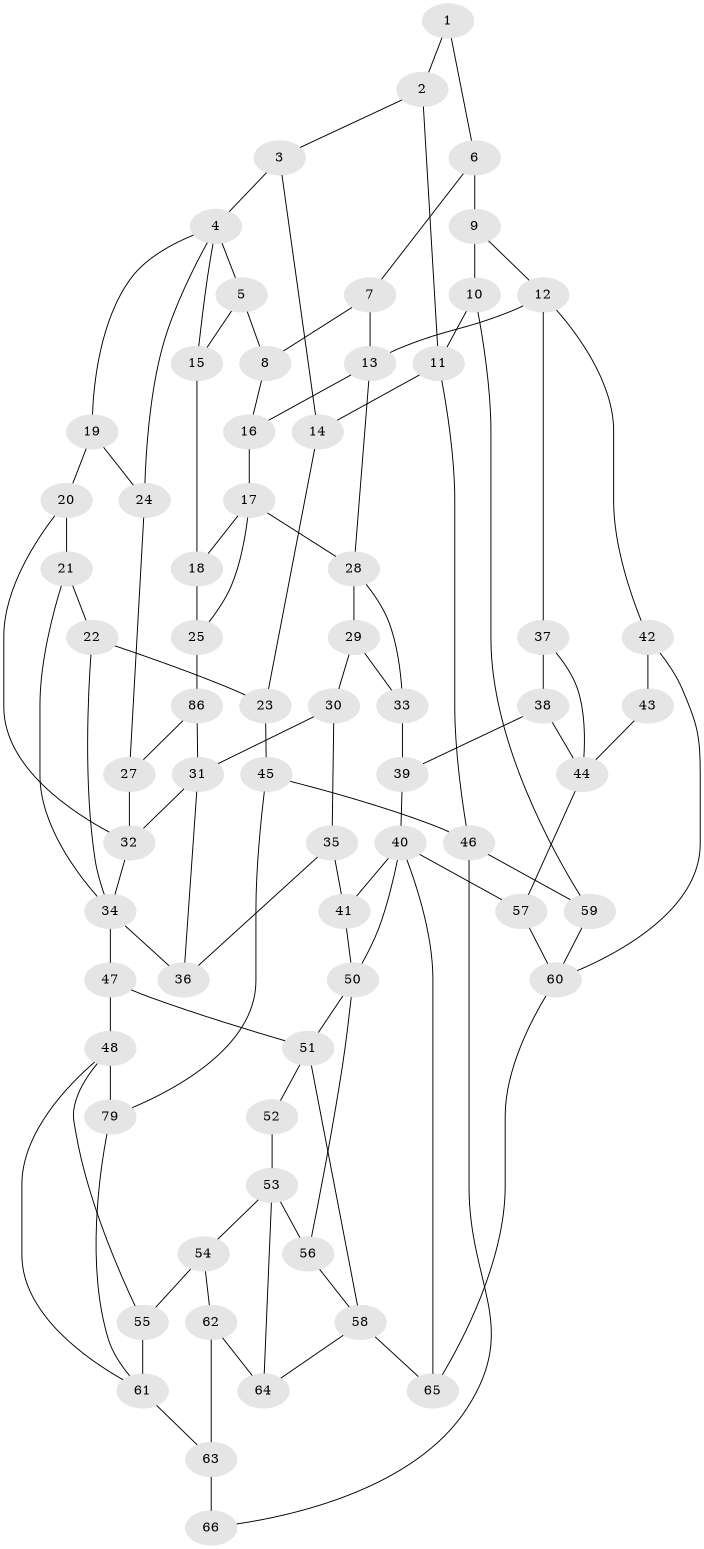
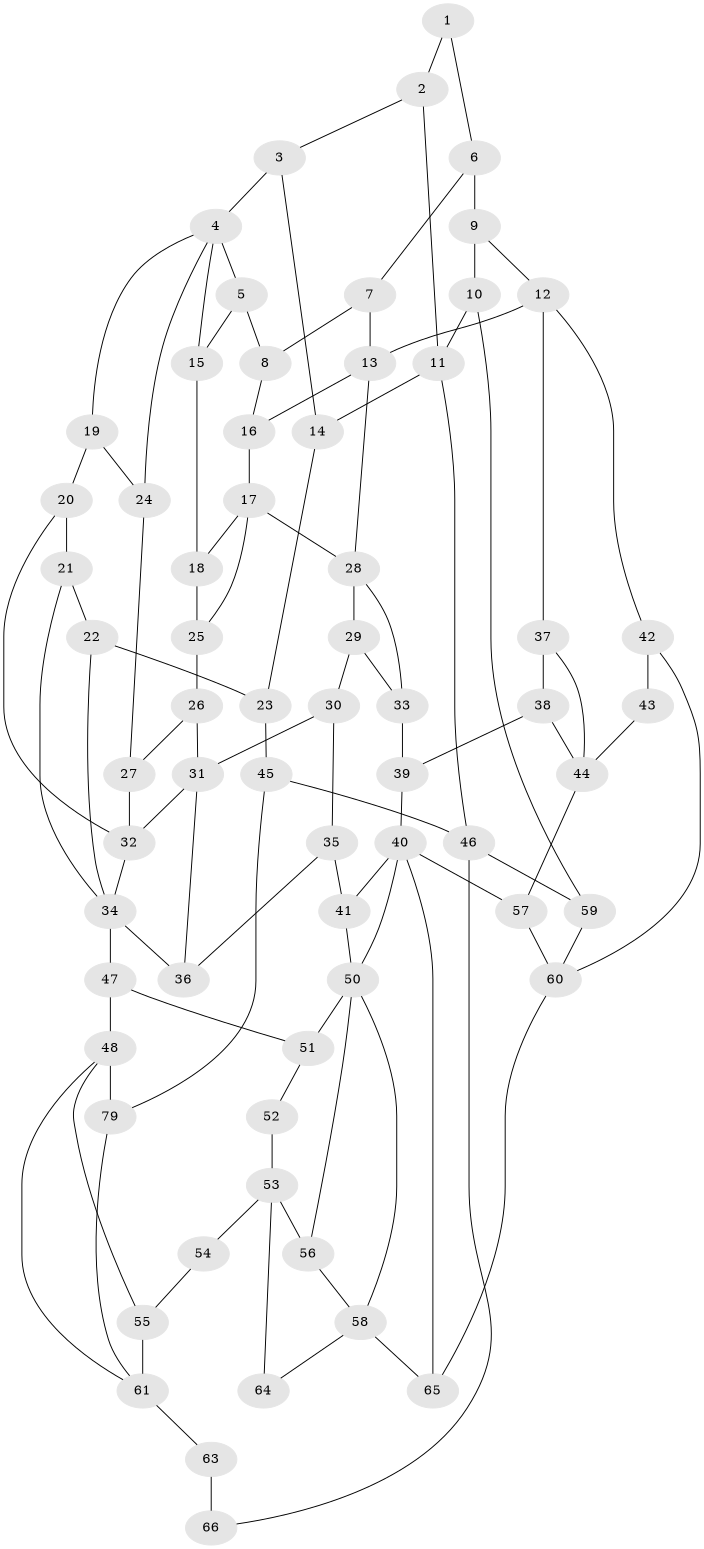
(197, 706) -> (197, 706)
(334, 1185) -> (397, 1150)
(211, 1322) -> none
